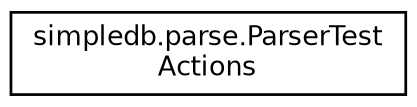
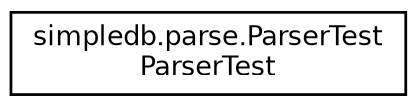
(208, 53) -> (208, 53)
